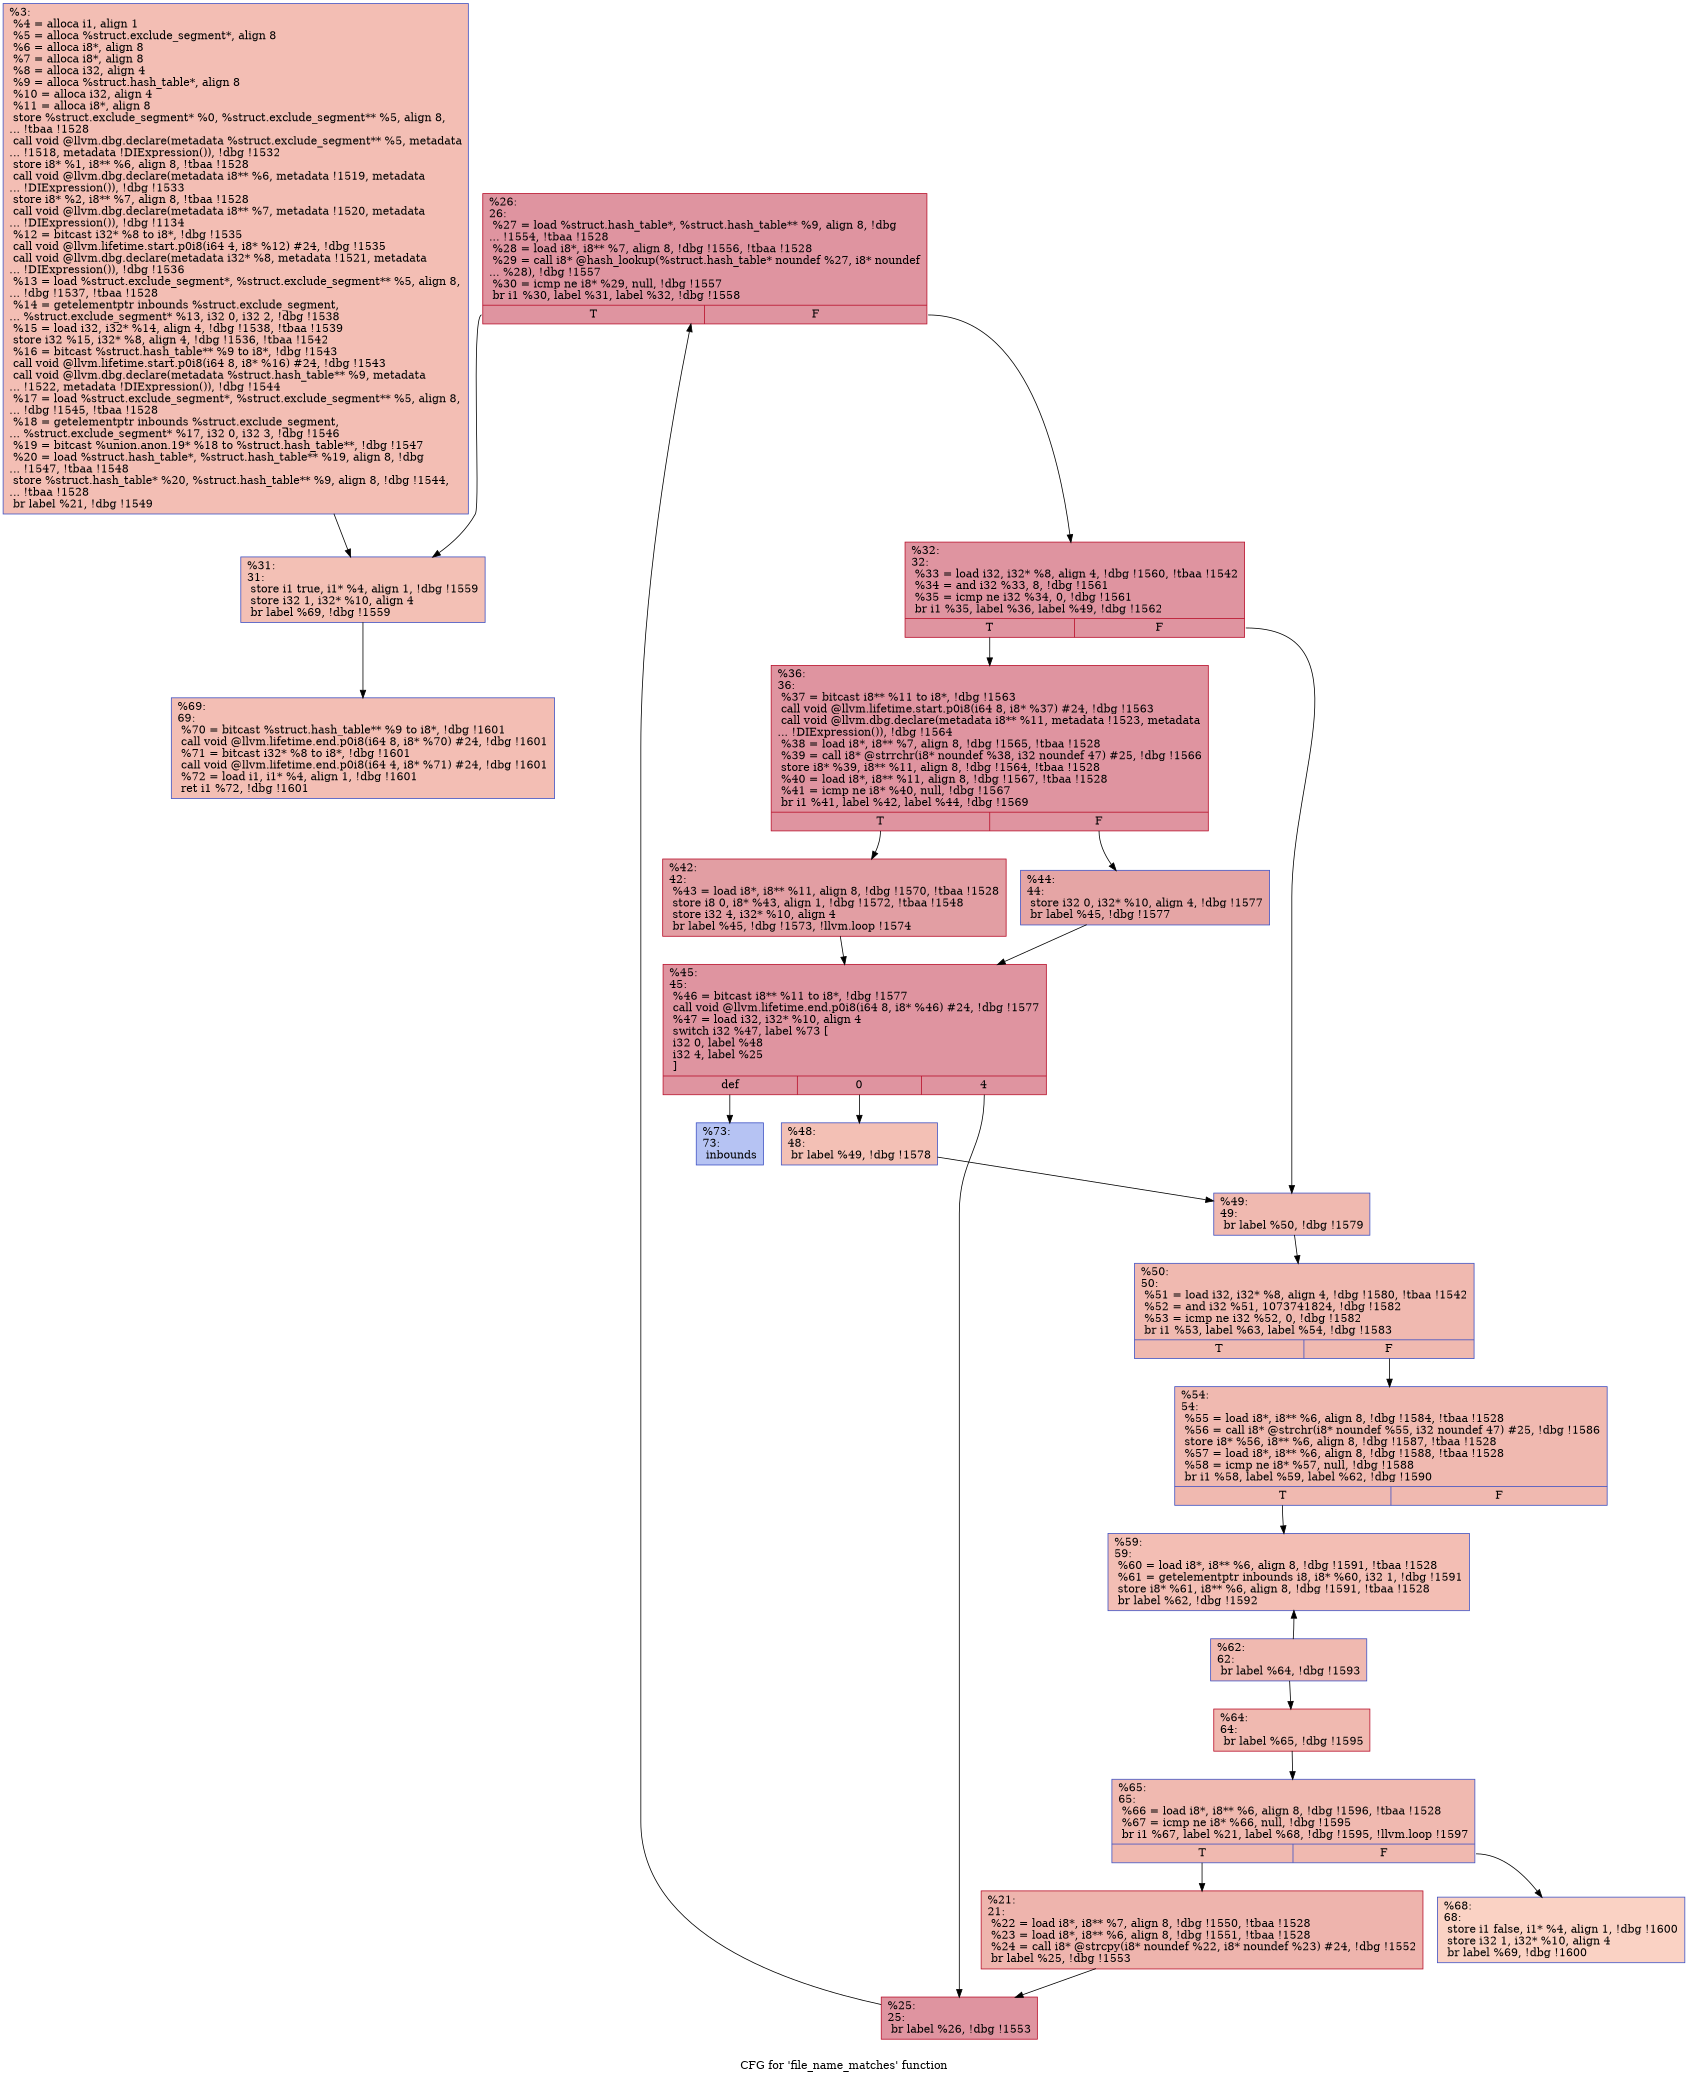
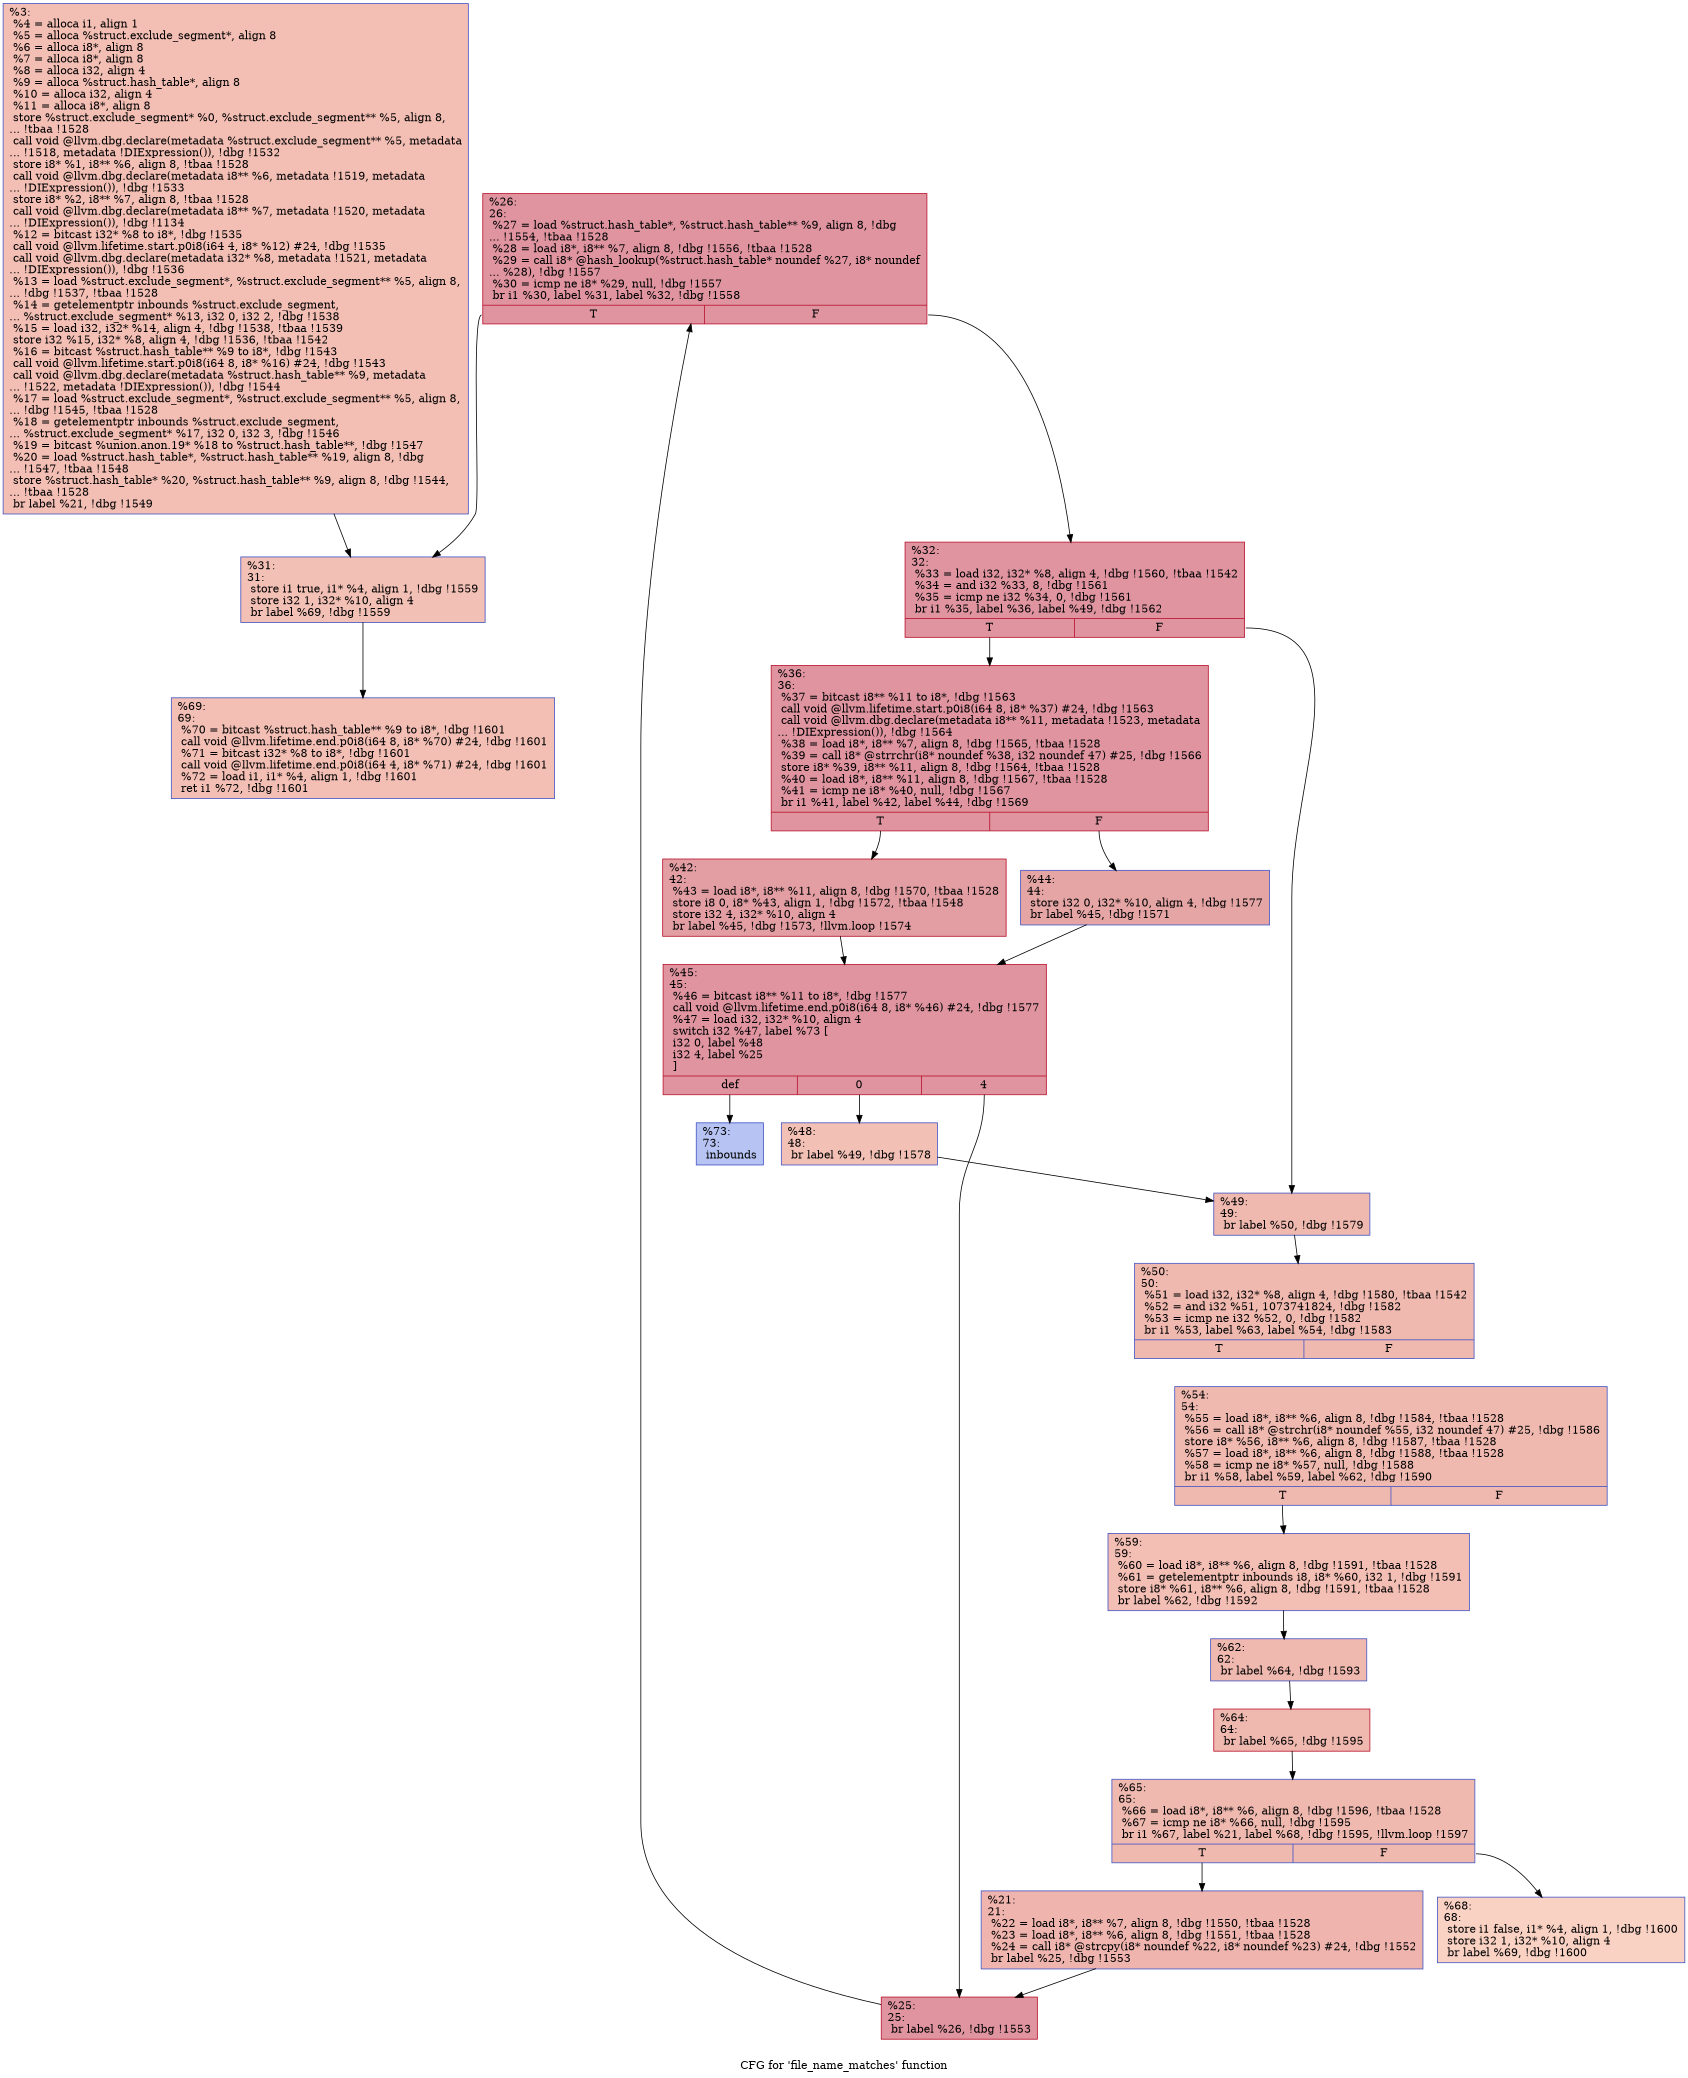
(1099, 915) -> (1099, 915)
(1389, 1369) -> none
(1294, 1629) -> (1283, 1621)
(1202, 1930) -> (1202, 1930)
